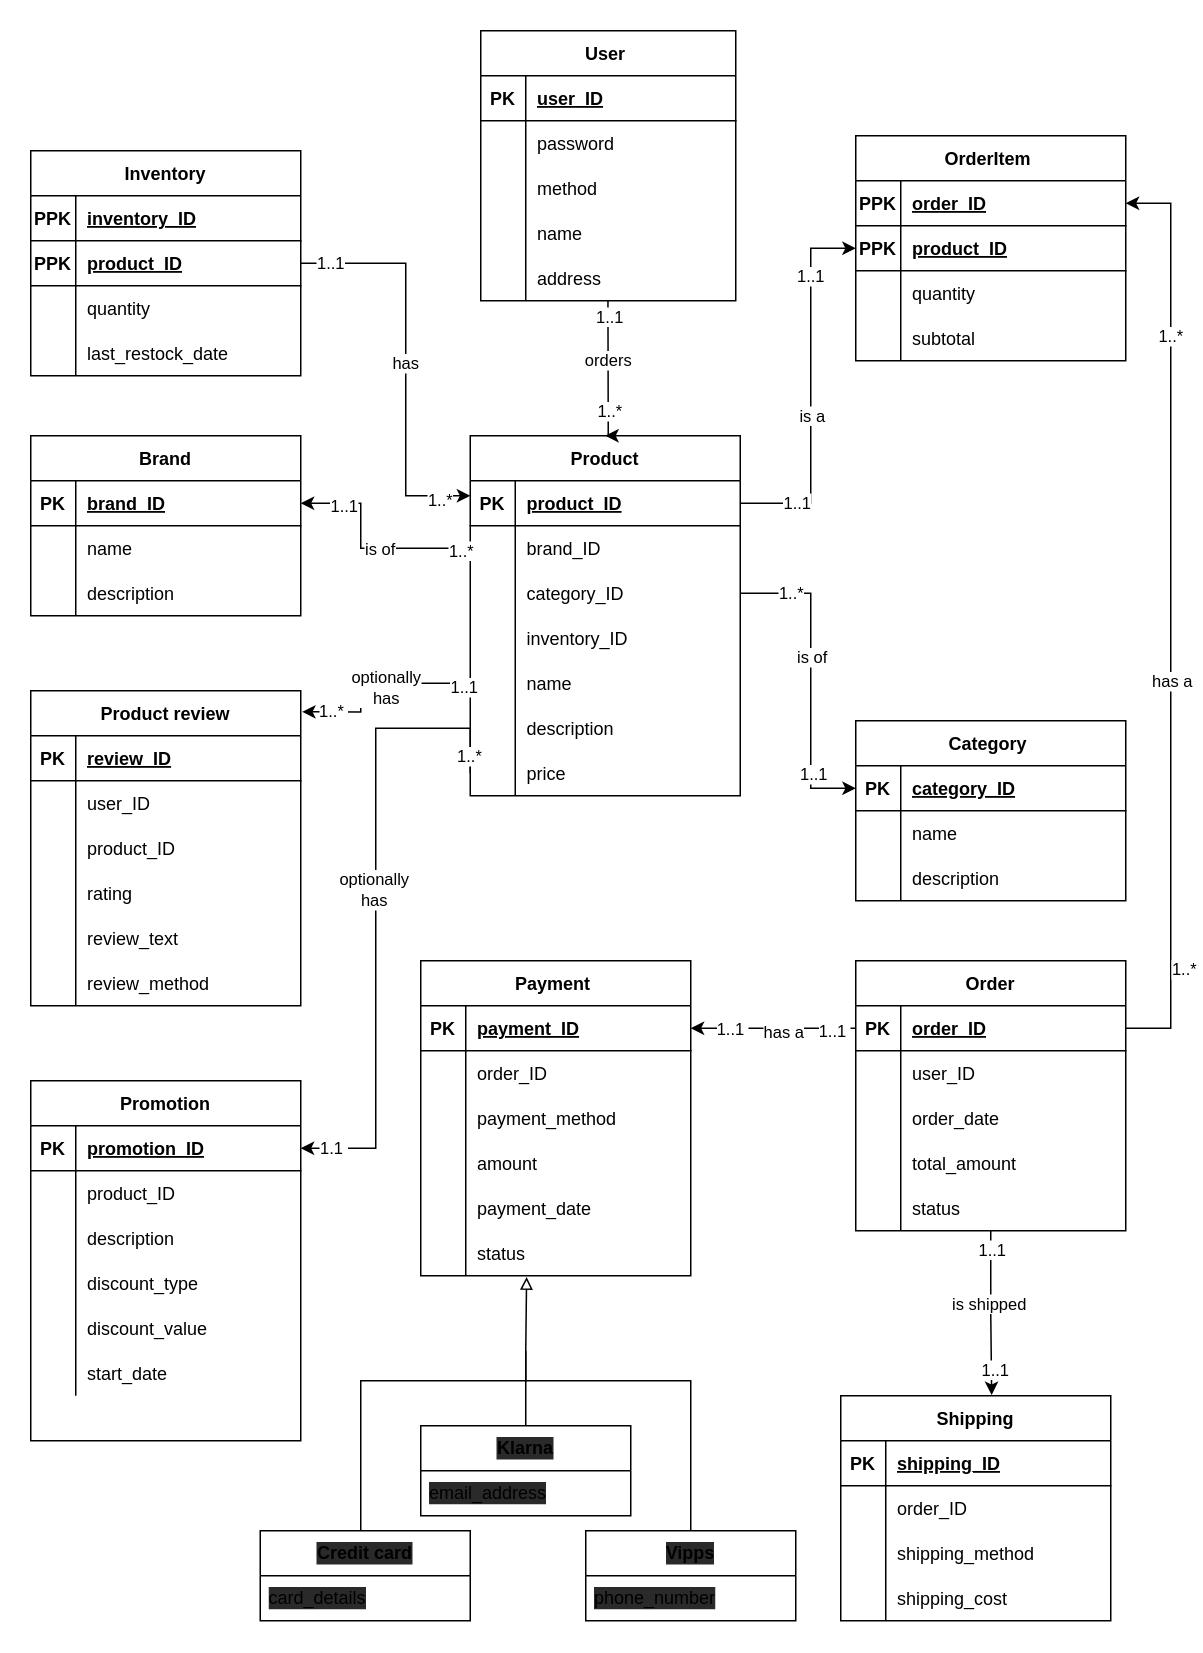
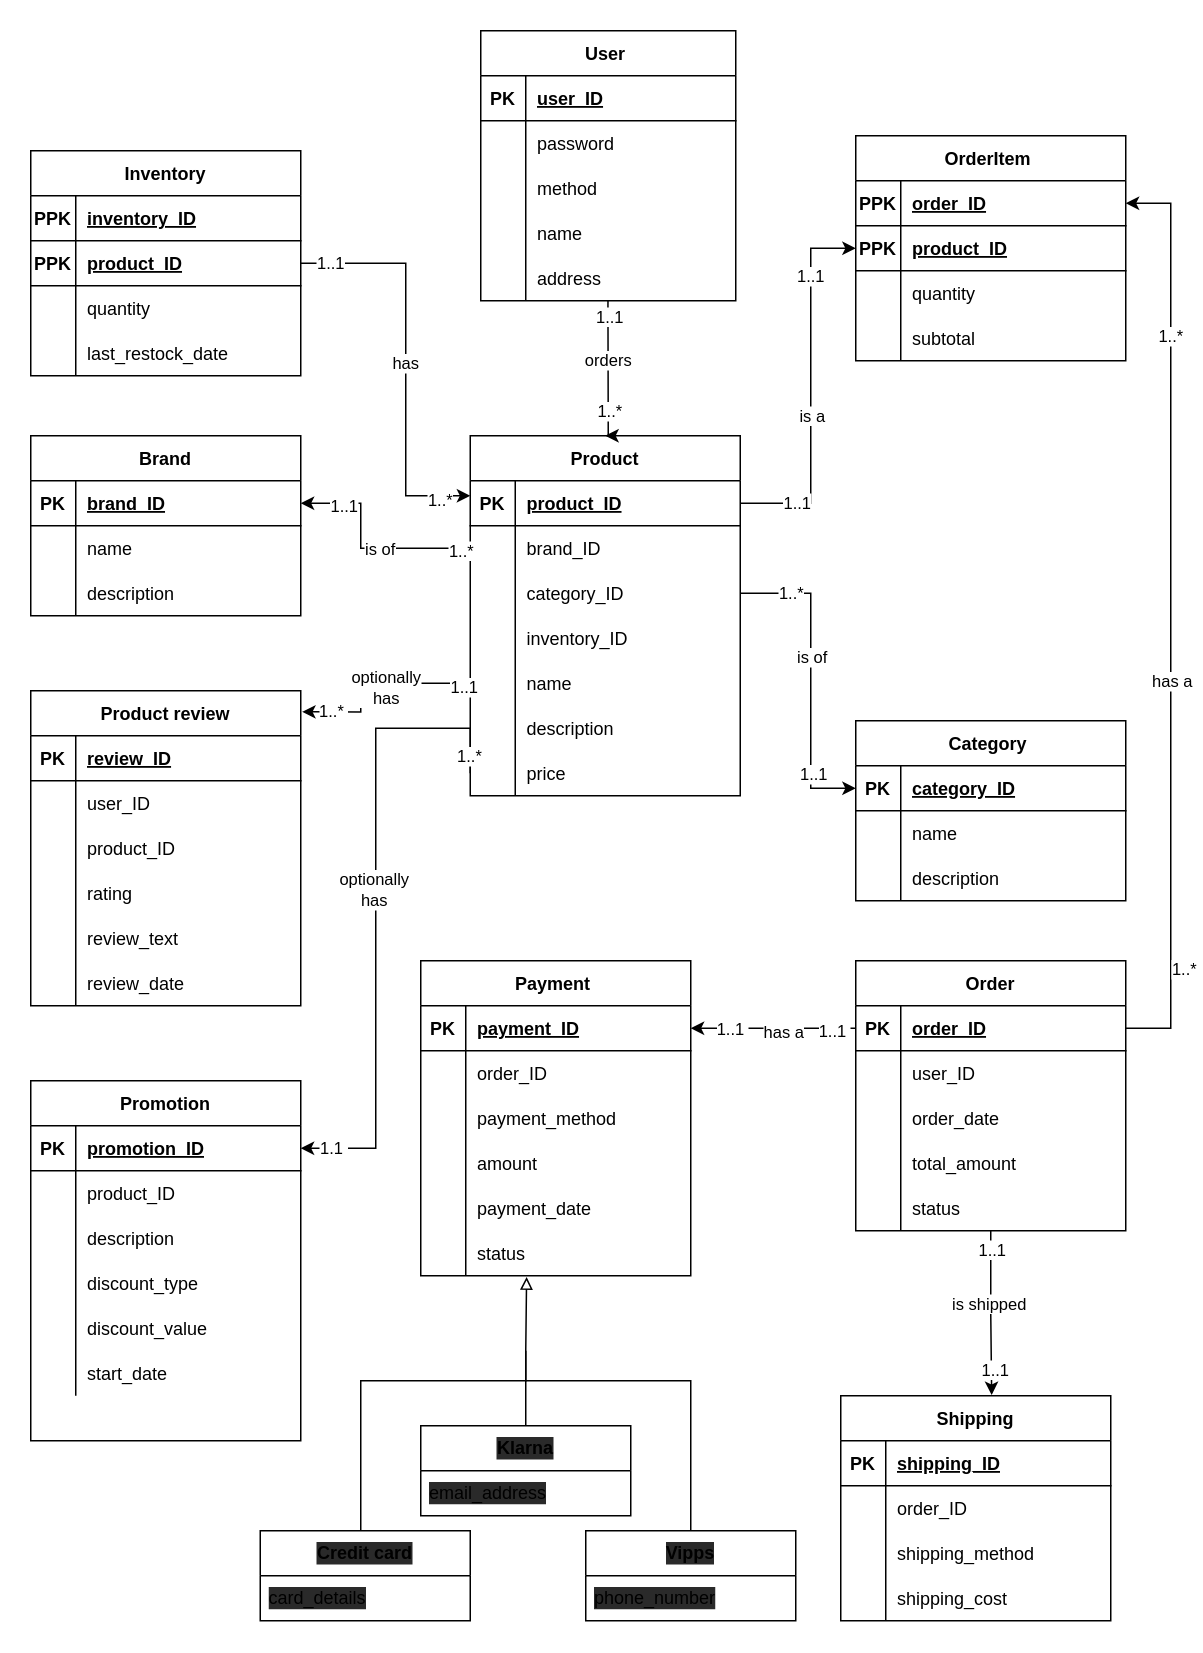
(150, 984) -> (140, 984)
